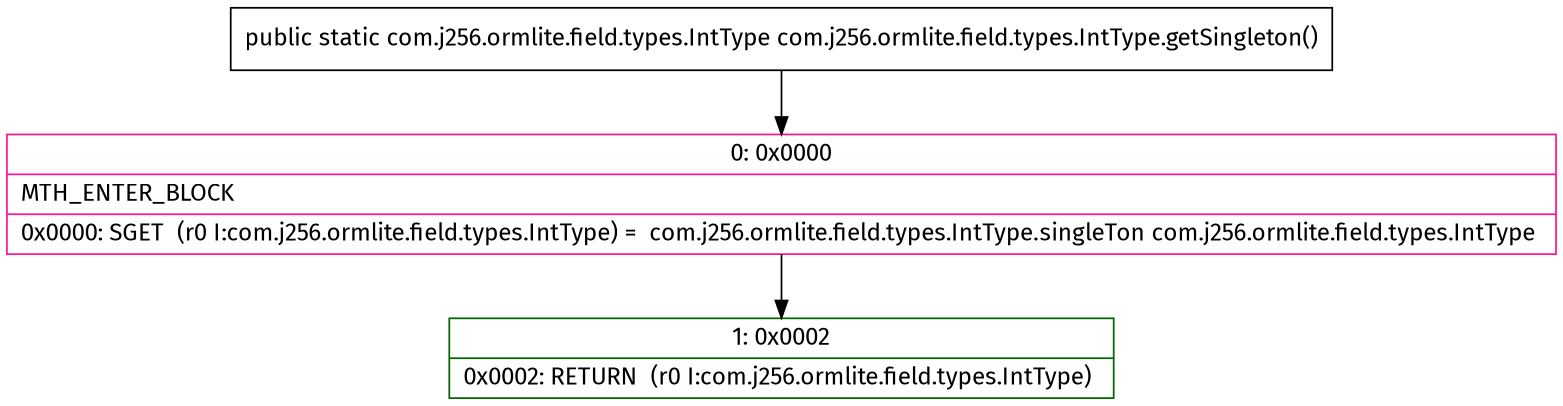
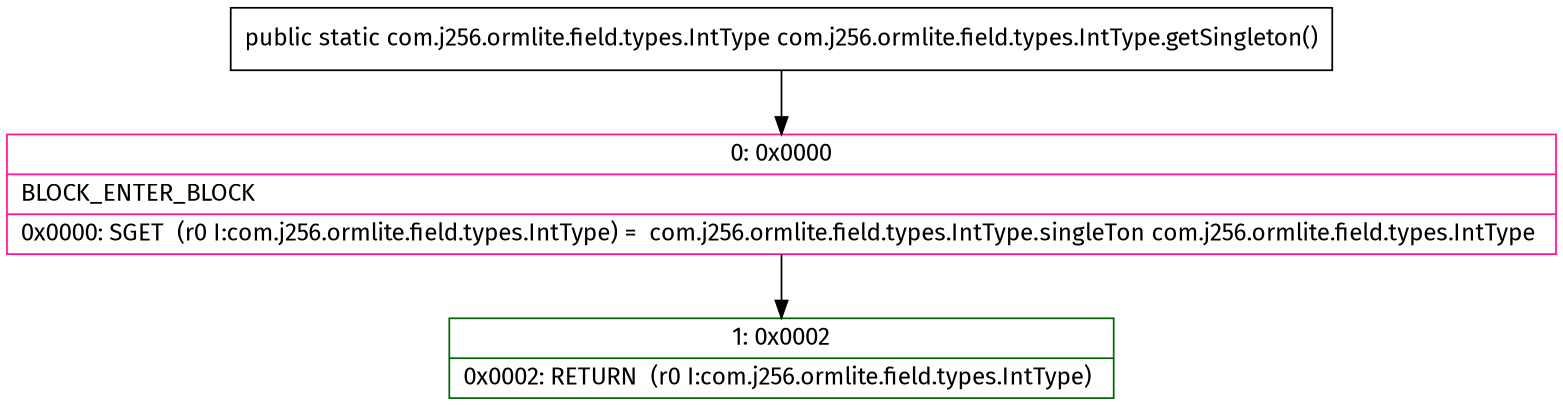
(128, 193) -> (139, 193)
